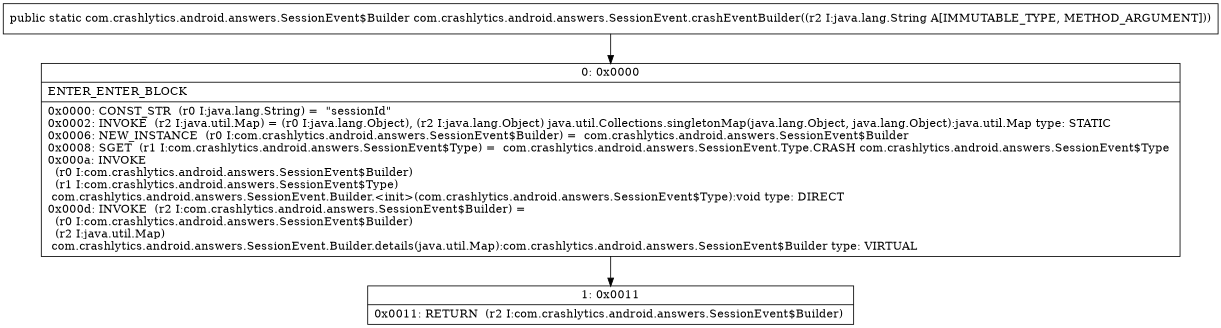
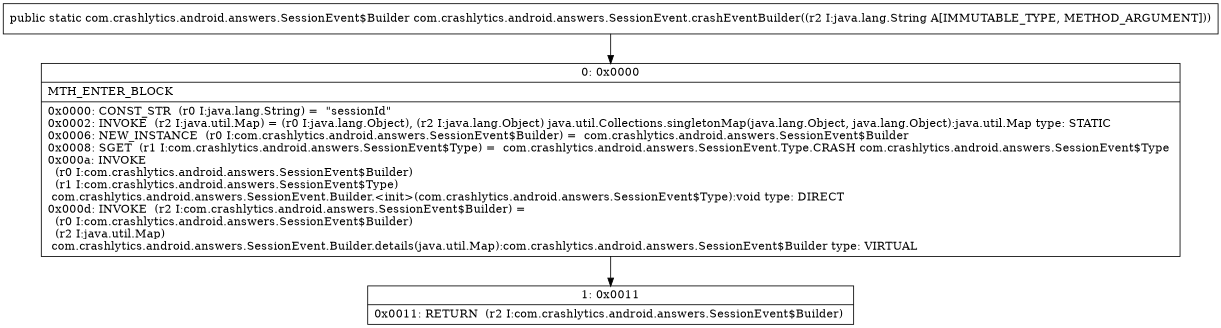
(118, 92) -> (111, 92)
